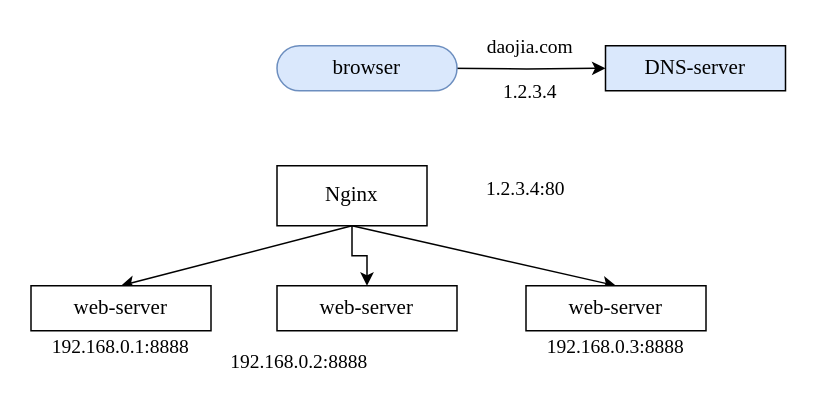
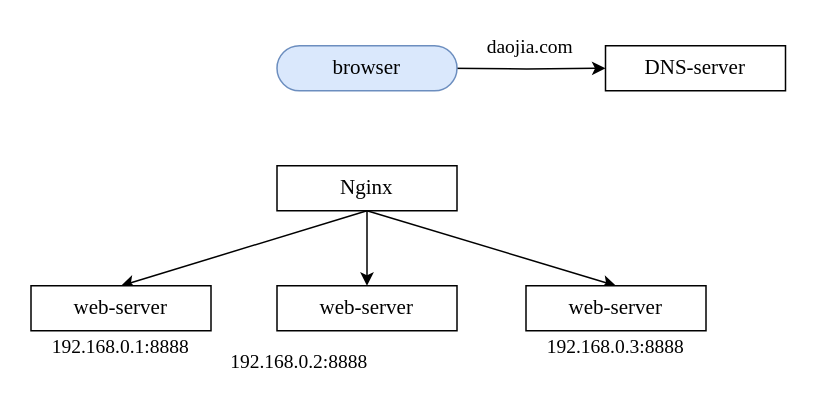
(695, 68) -> (695, 68)
(530, 91) -> none
(526, 188) -> none
(352, 196) -> (367, 188)
